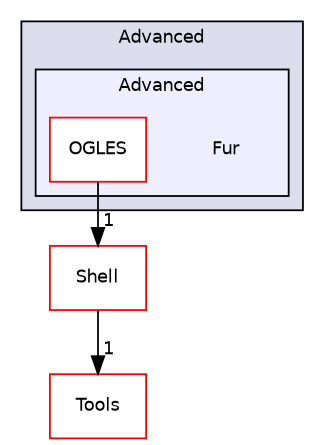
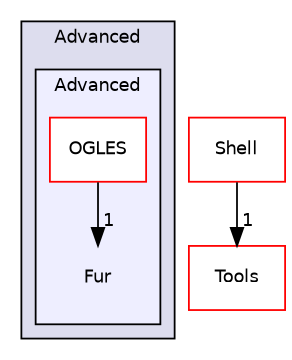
(98, 205) -> (98, 205)
